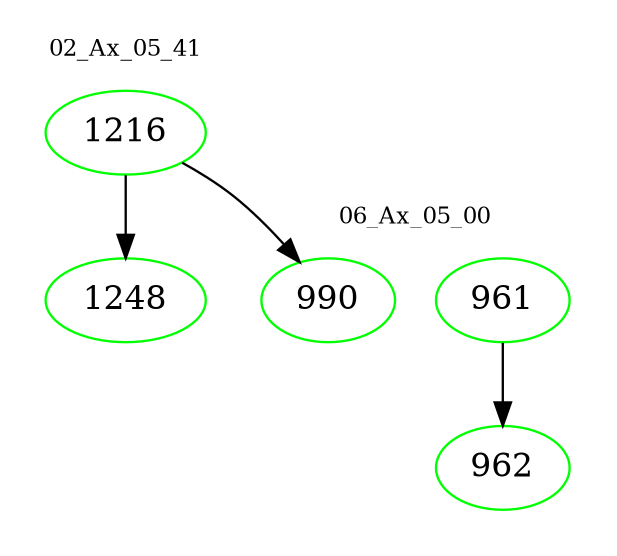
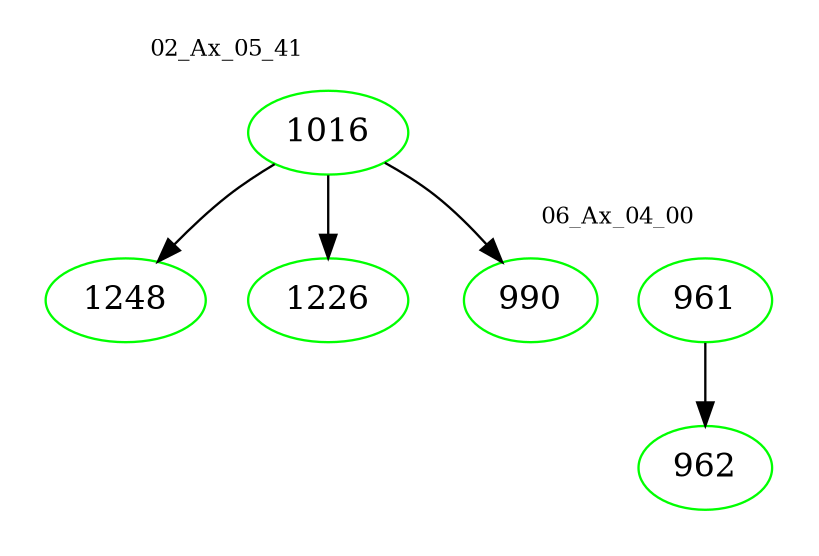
(126, 133) -> (328, 133)
(416, 218) -> (618, 218)
none -> (328, 300)
